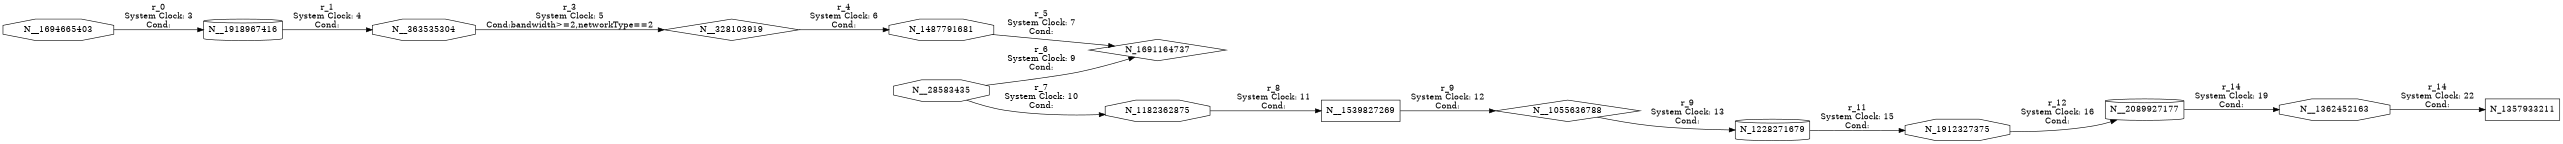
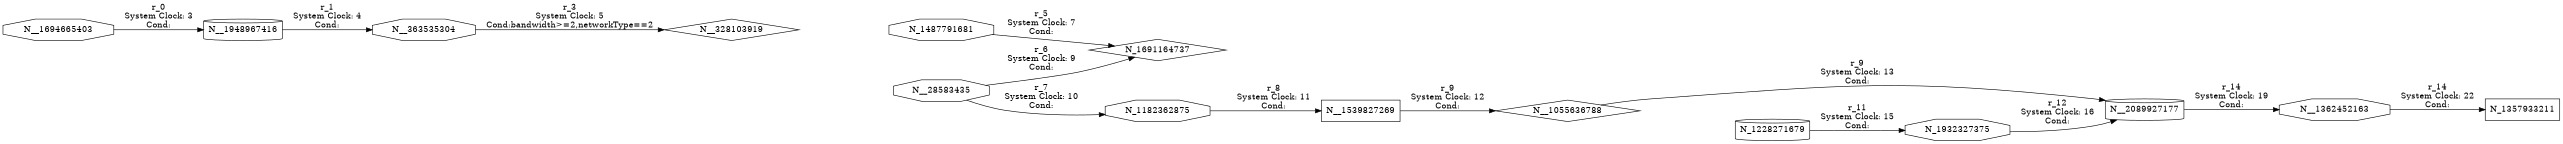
(243, 30) -> (243, 30)
(841, 30) -> none
(1663, 127) -> (1850, 86)
(1957, 130) -> (1957, 130)
